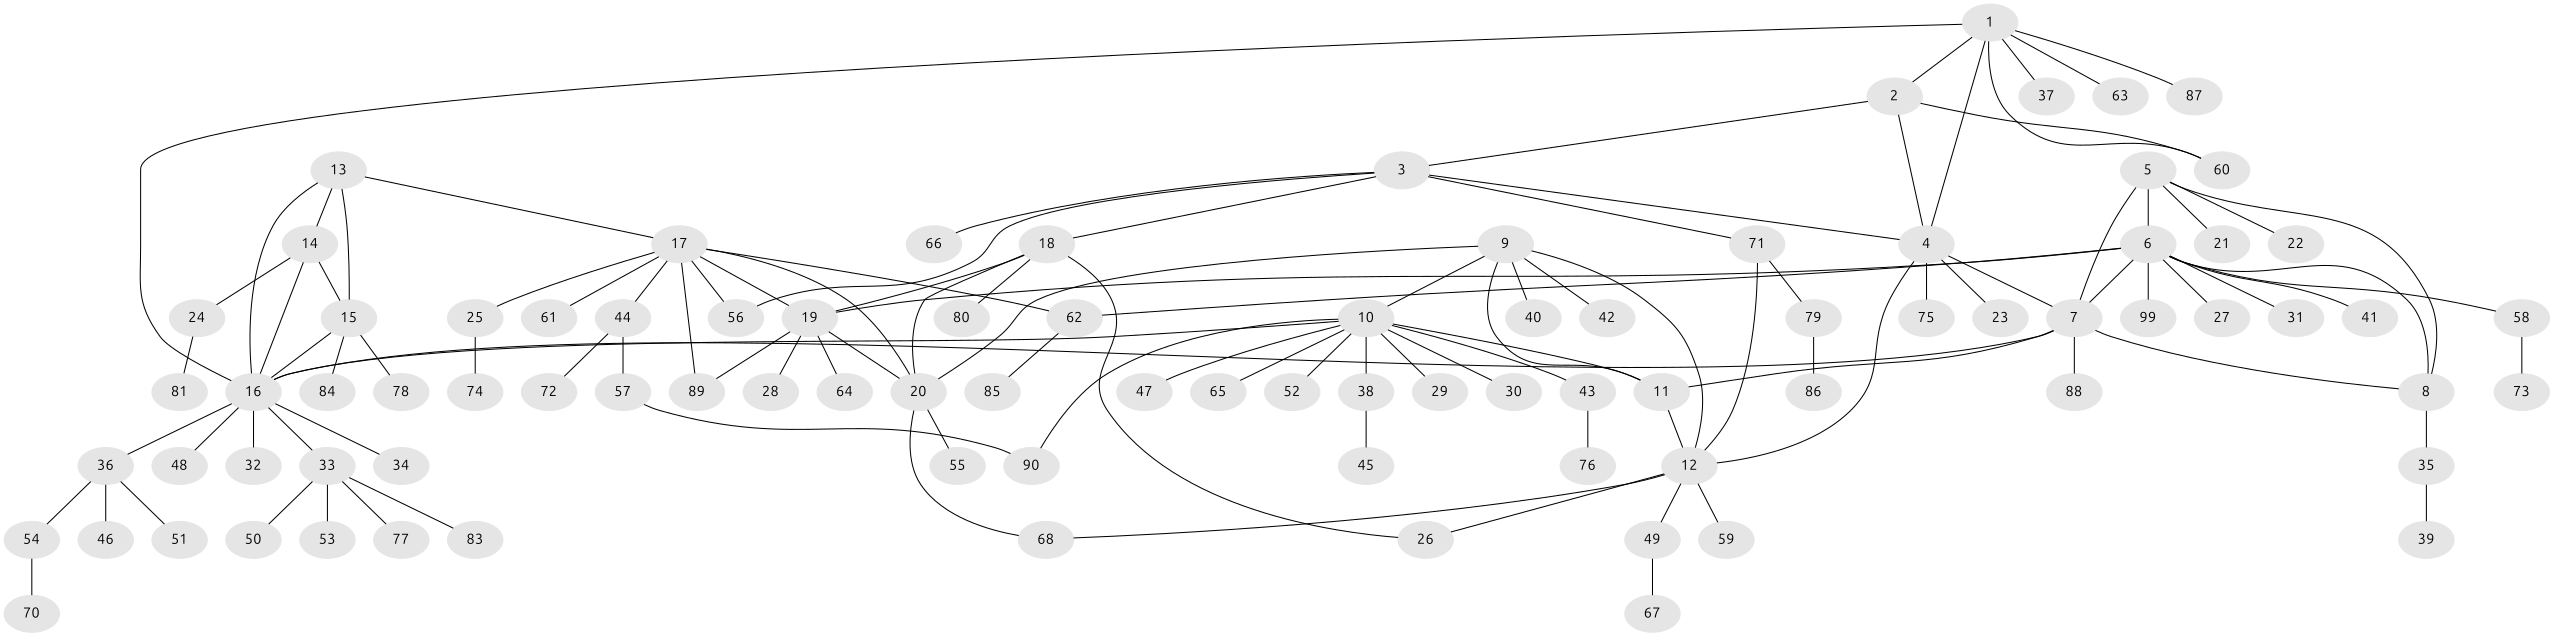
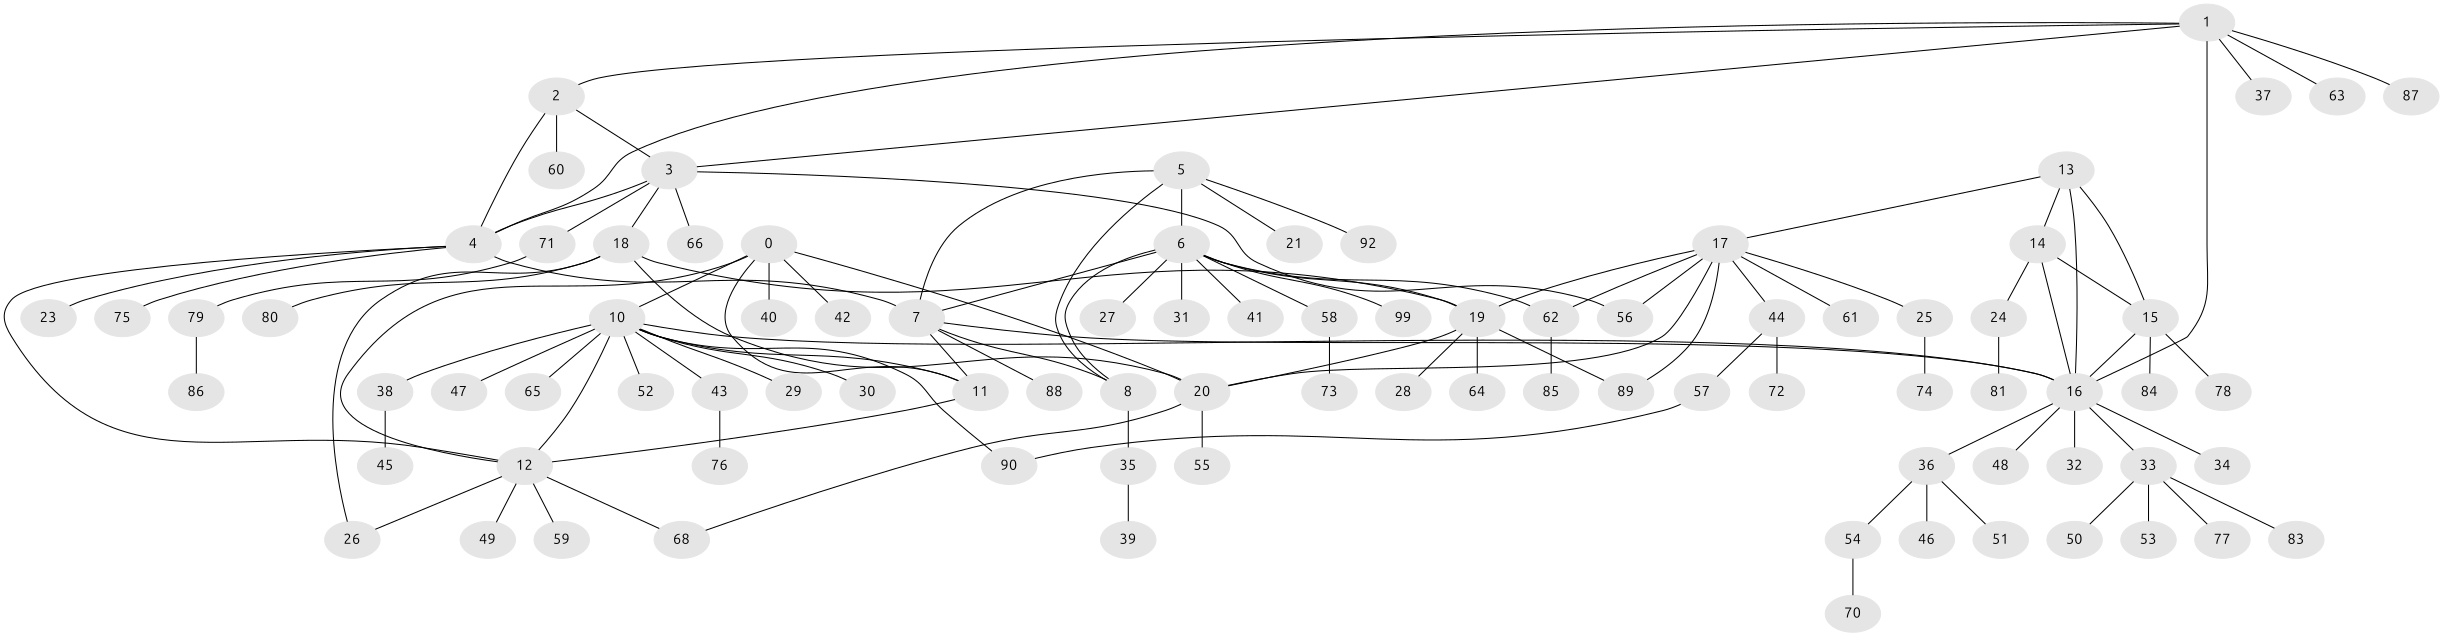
(2063, 143) -> (1438, 96)
(1506, 244) -> (769, 244)
(2296, 244) -> (1368, 244)
(1748, 357) -> (579, 396)
(1652, 614) -> none
